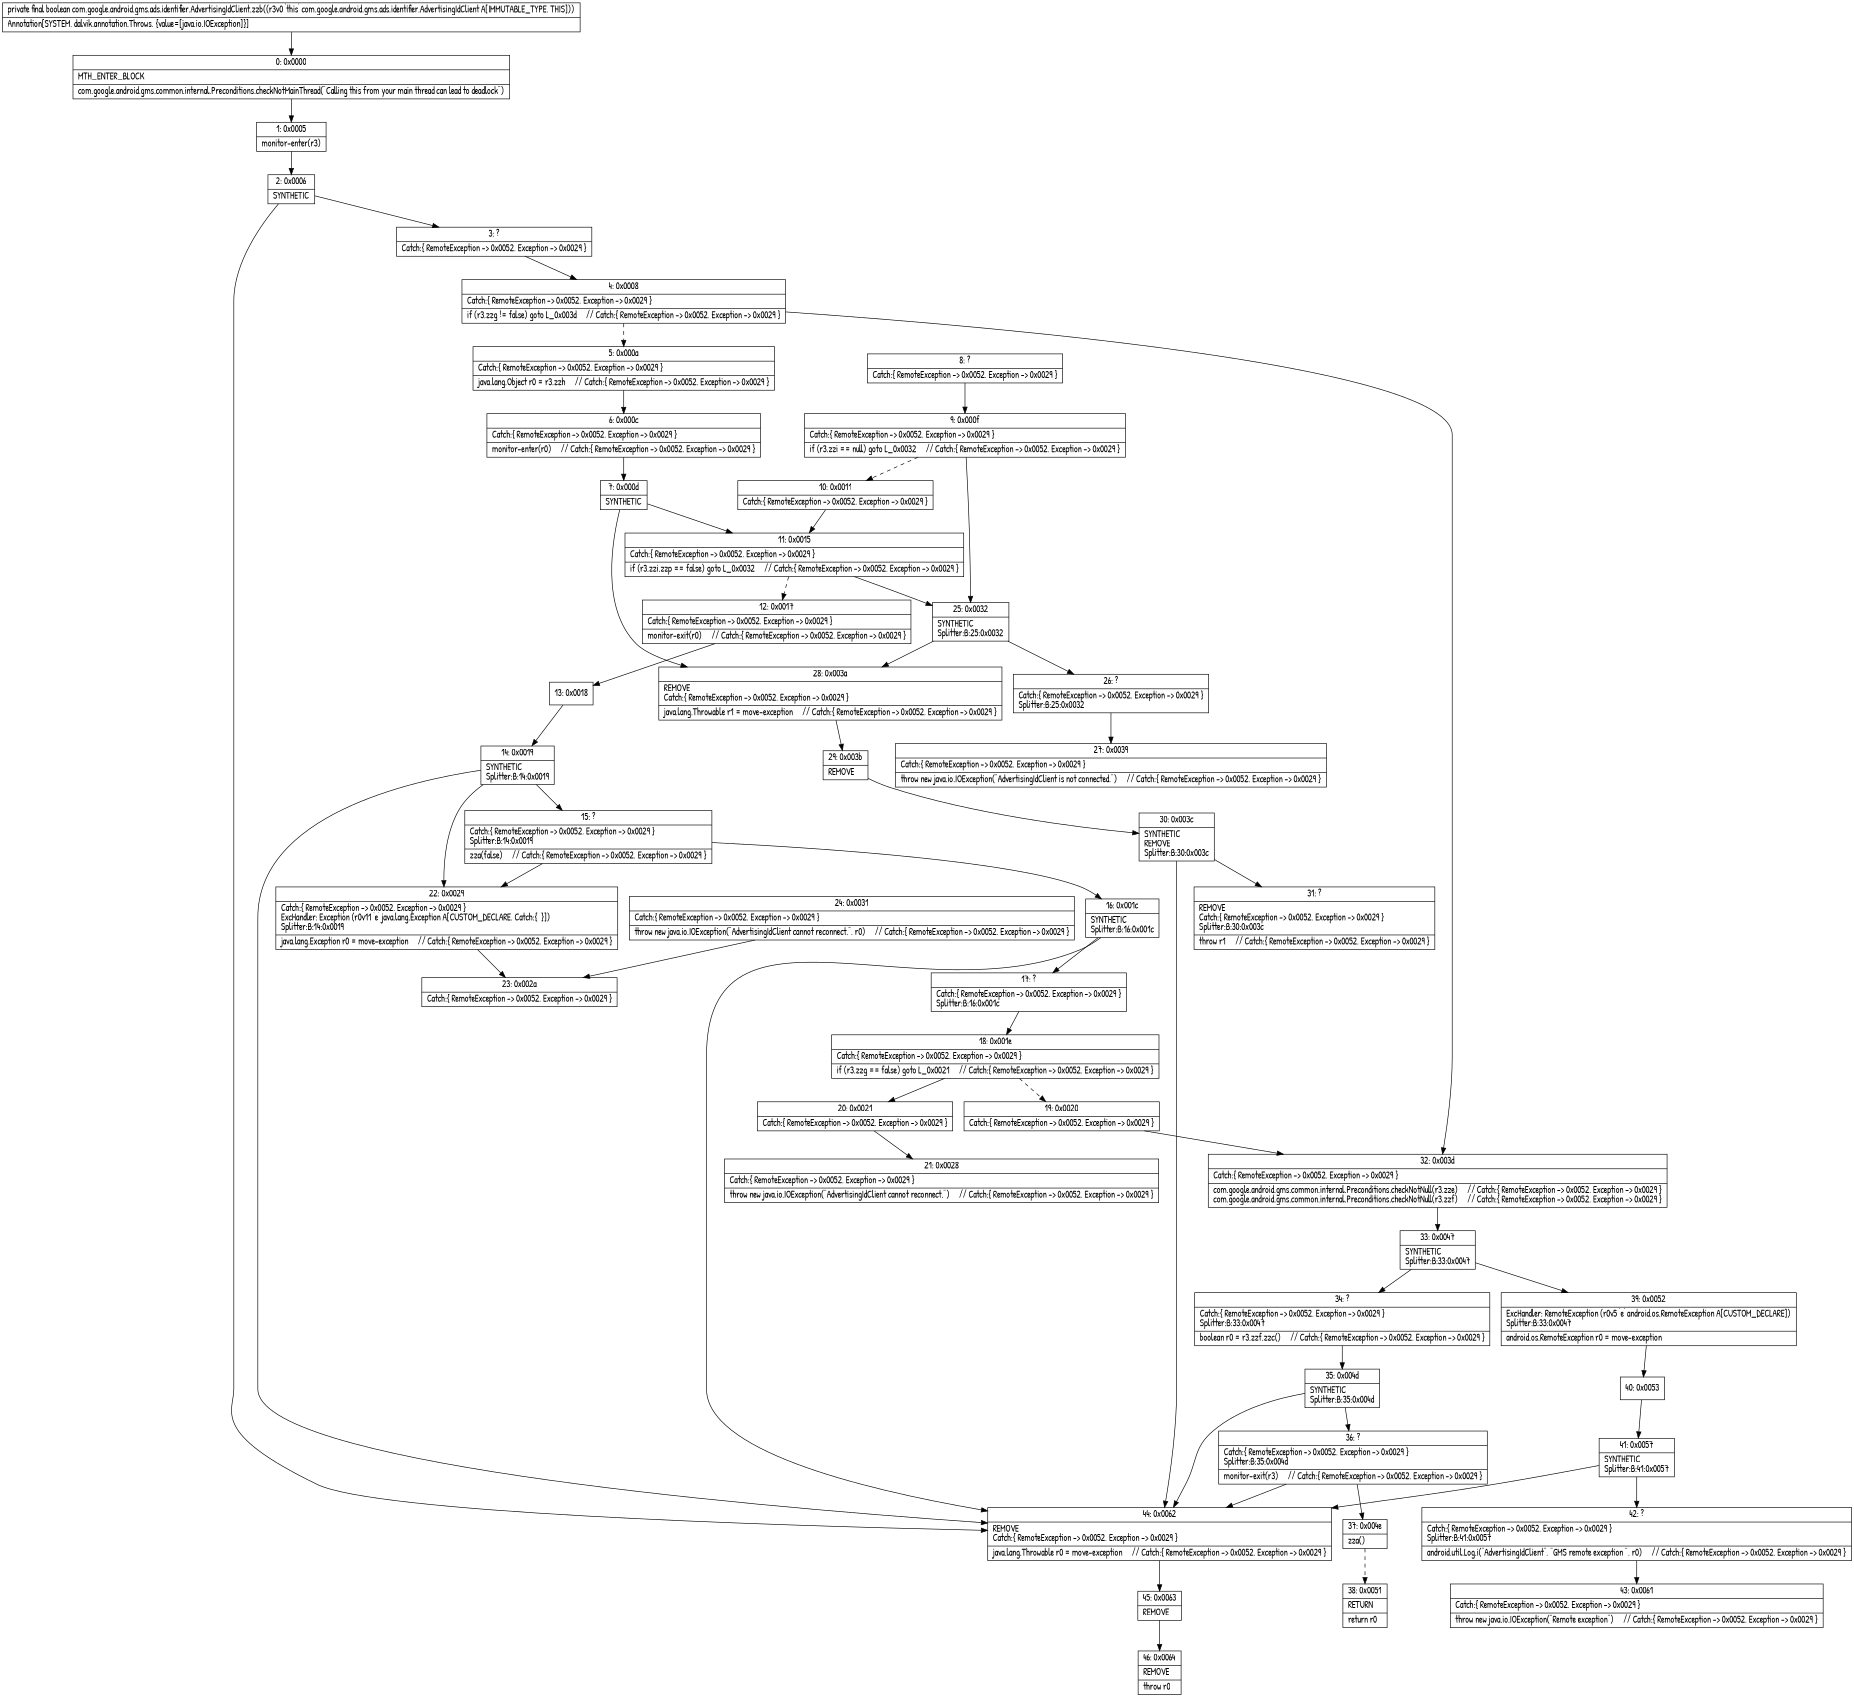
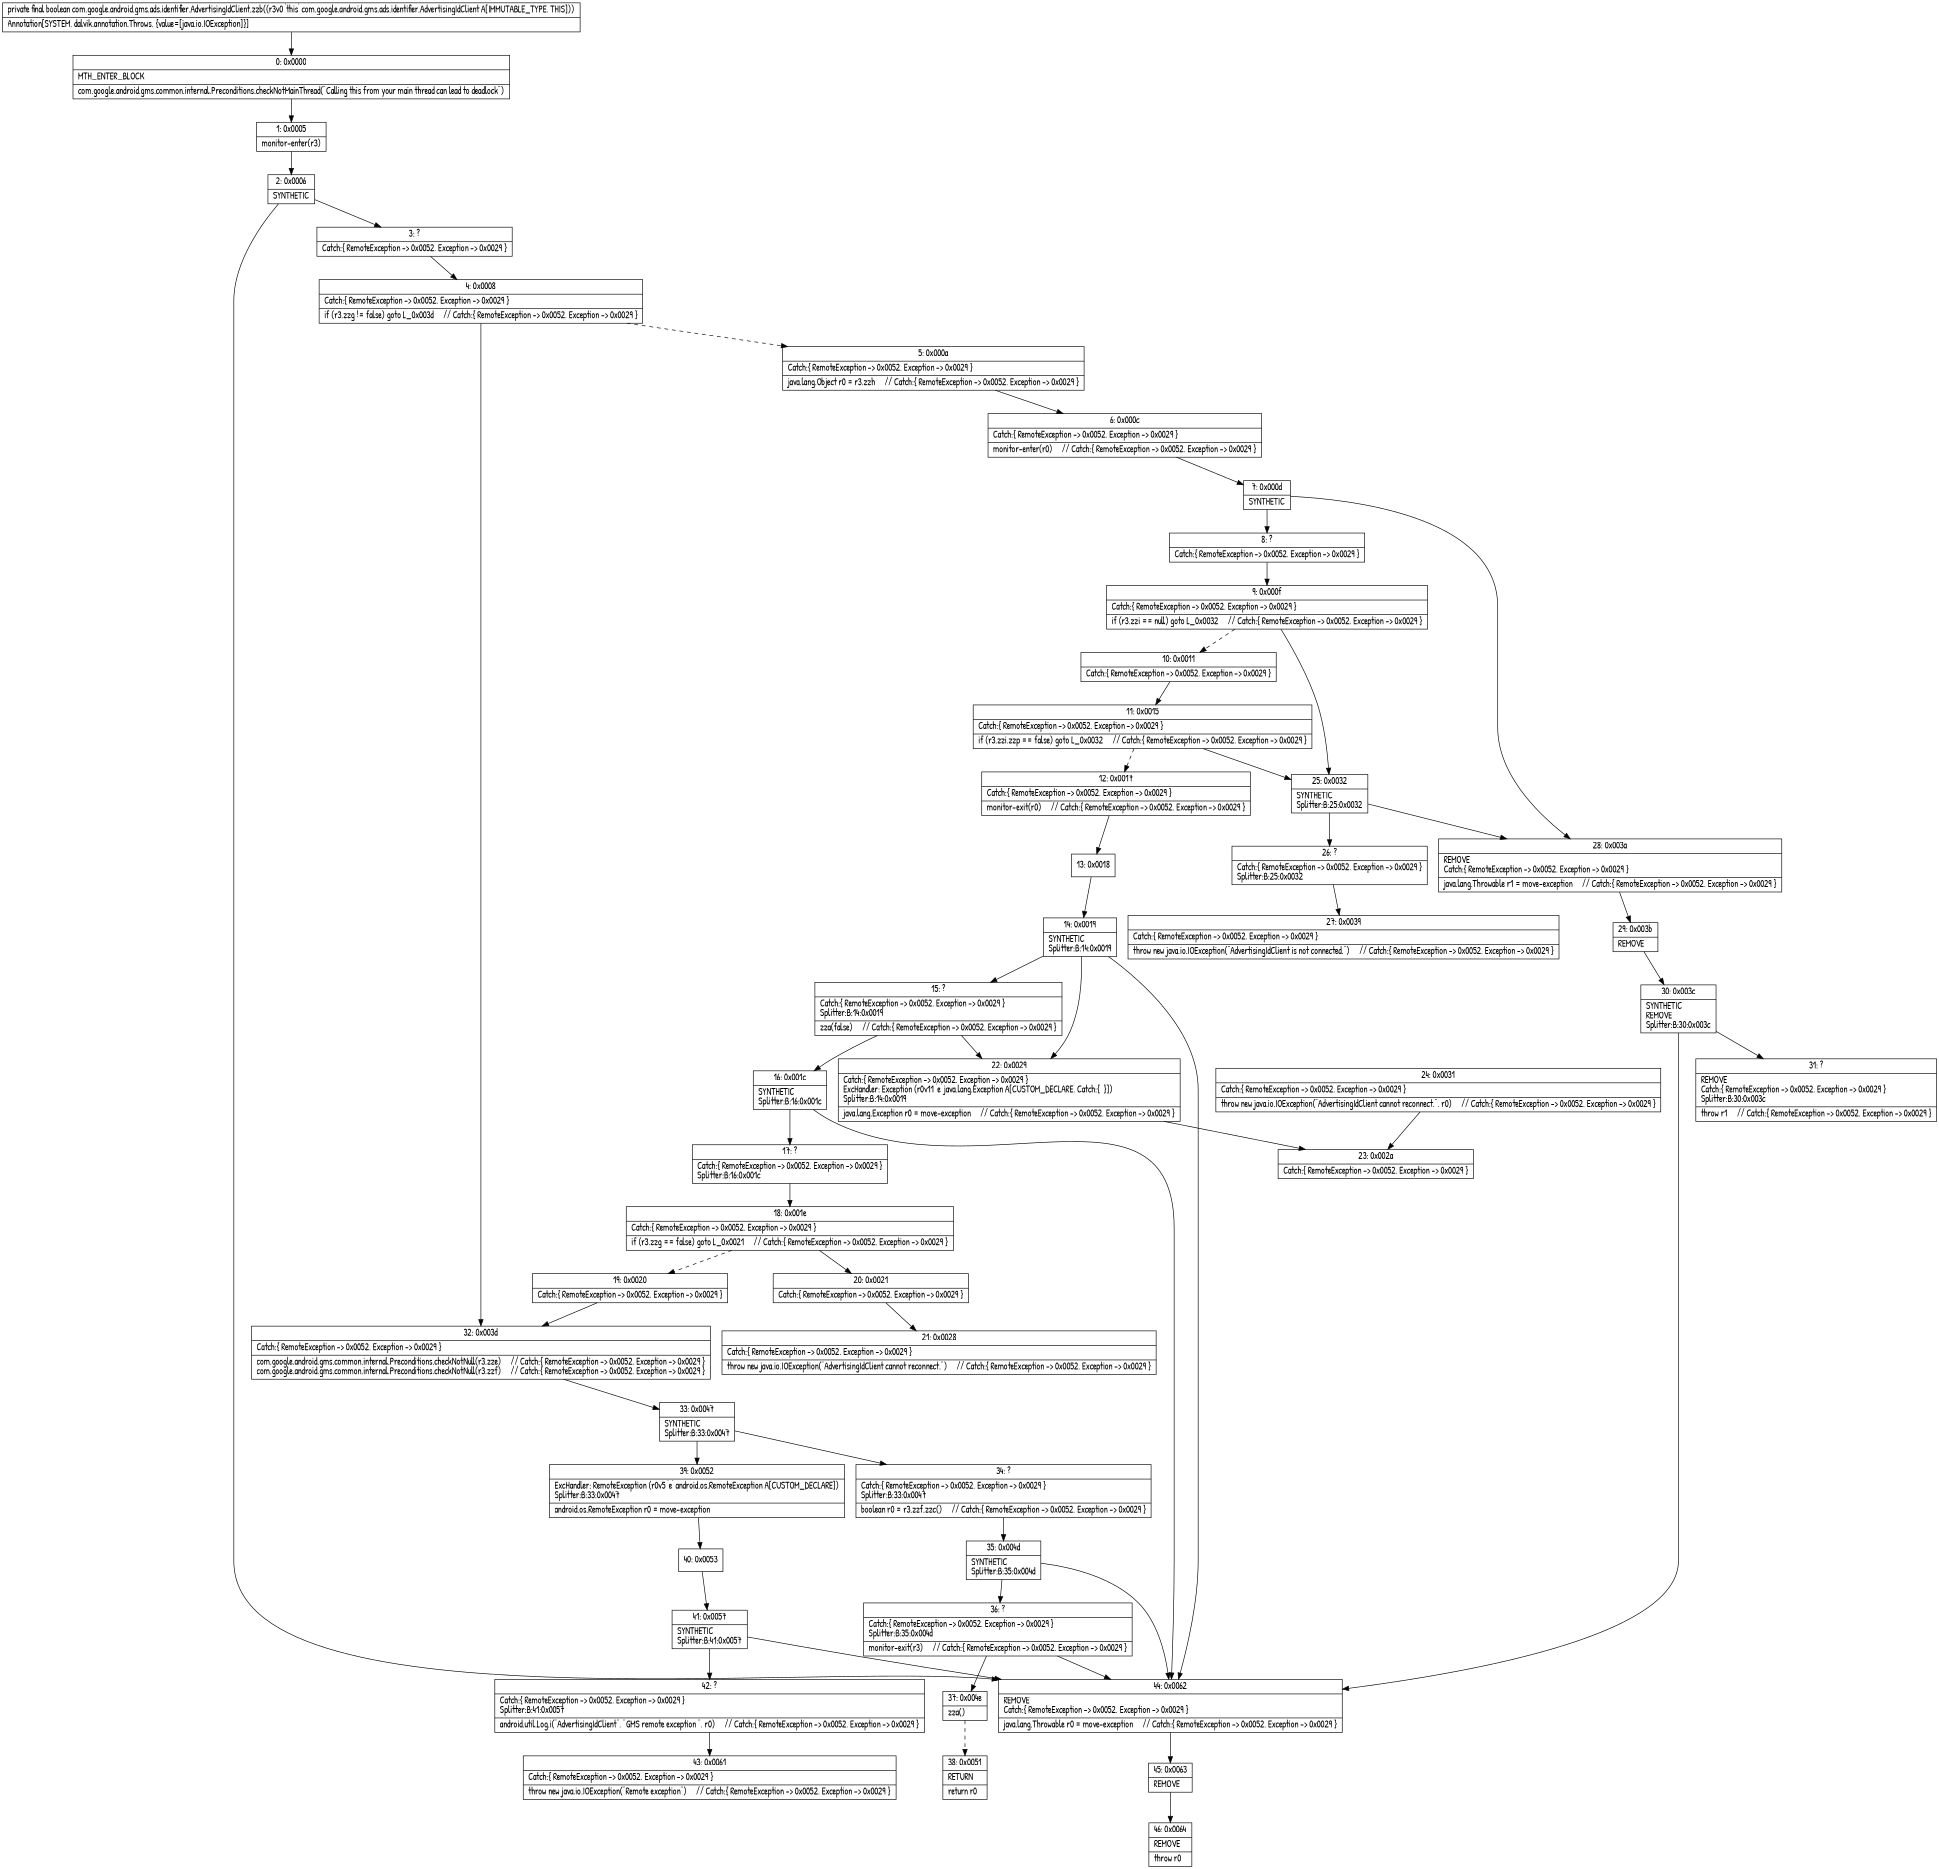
(687, 517) -> (1267, 518)
